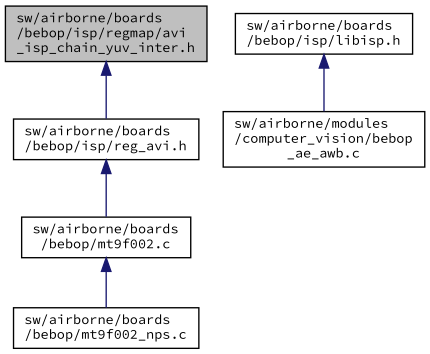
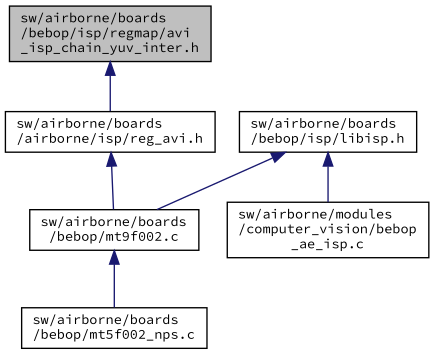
(106, 139) -> (110, 132)
(324, 139) -> (328, 230)
none -> (215, 184)
(106, 328) -> (114, 328)
